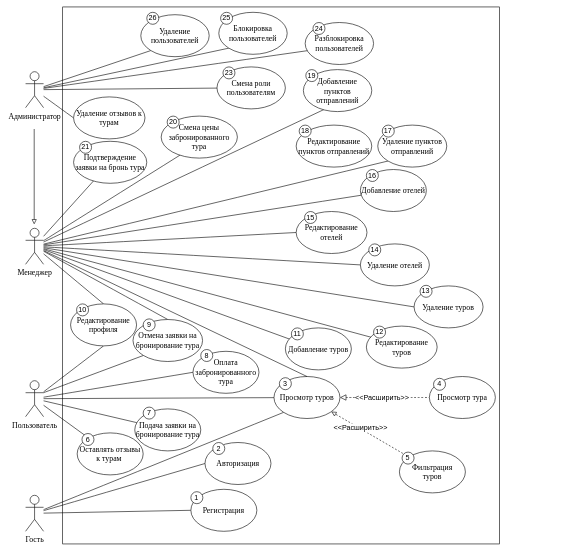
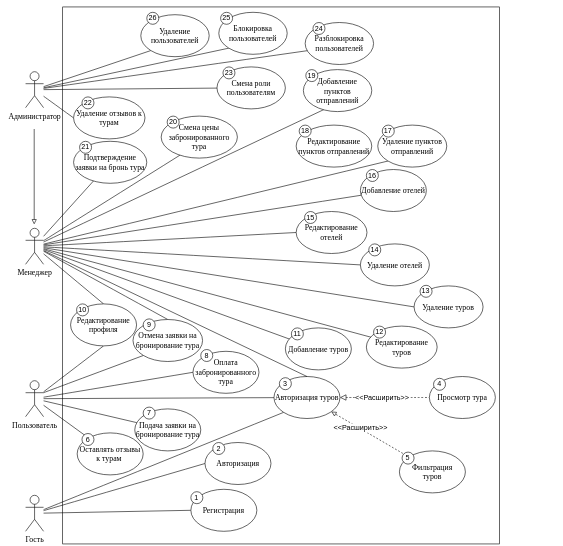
none -> (88, 103)
(307, 398) -> (307, 398)
